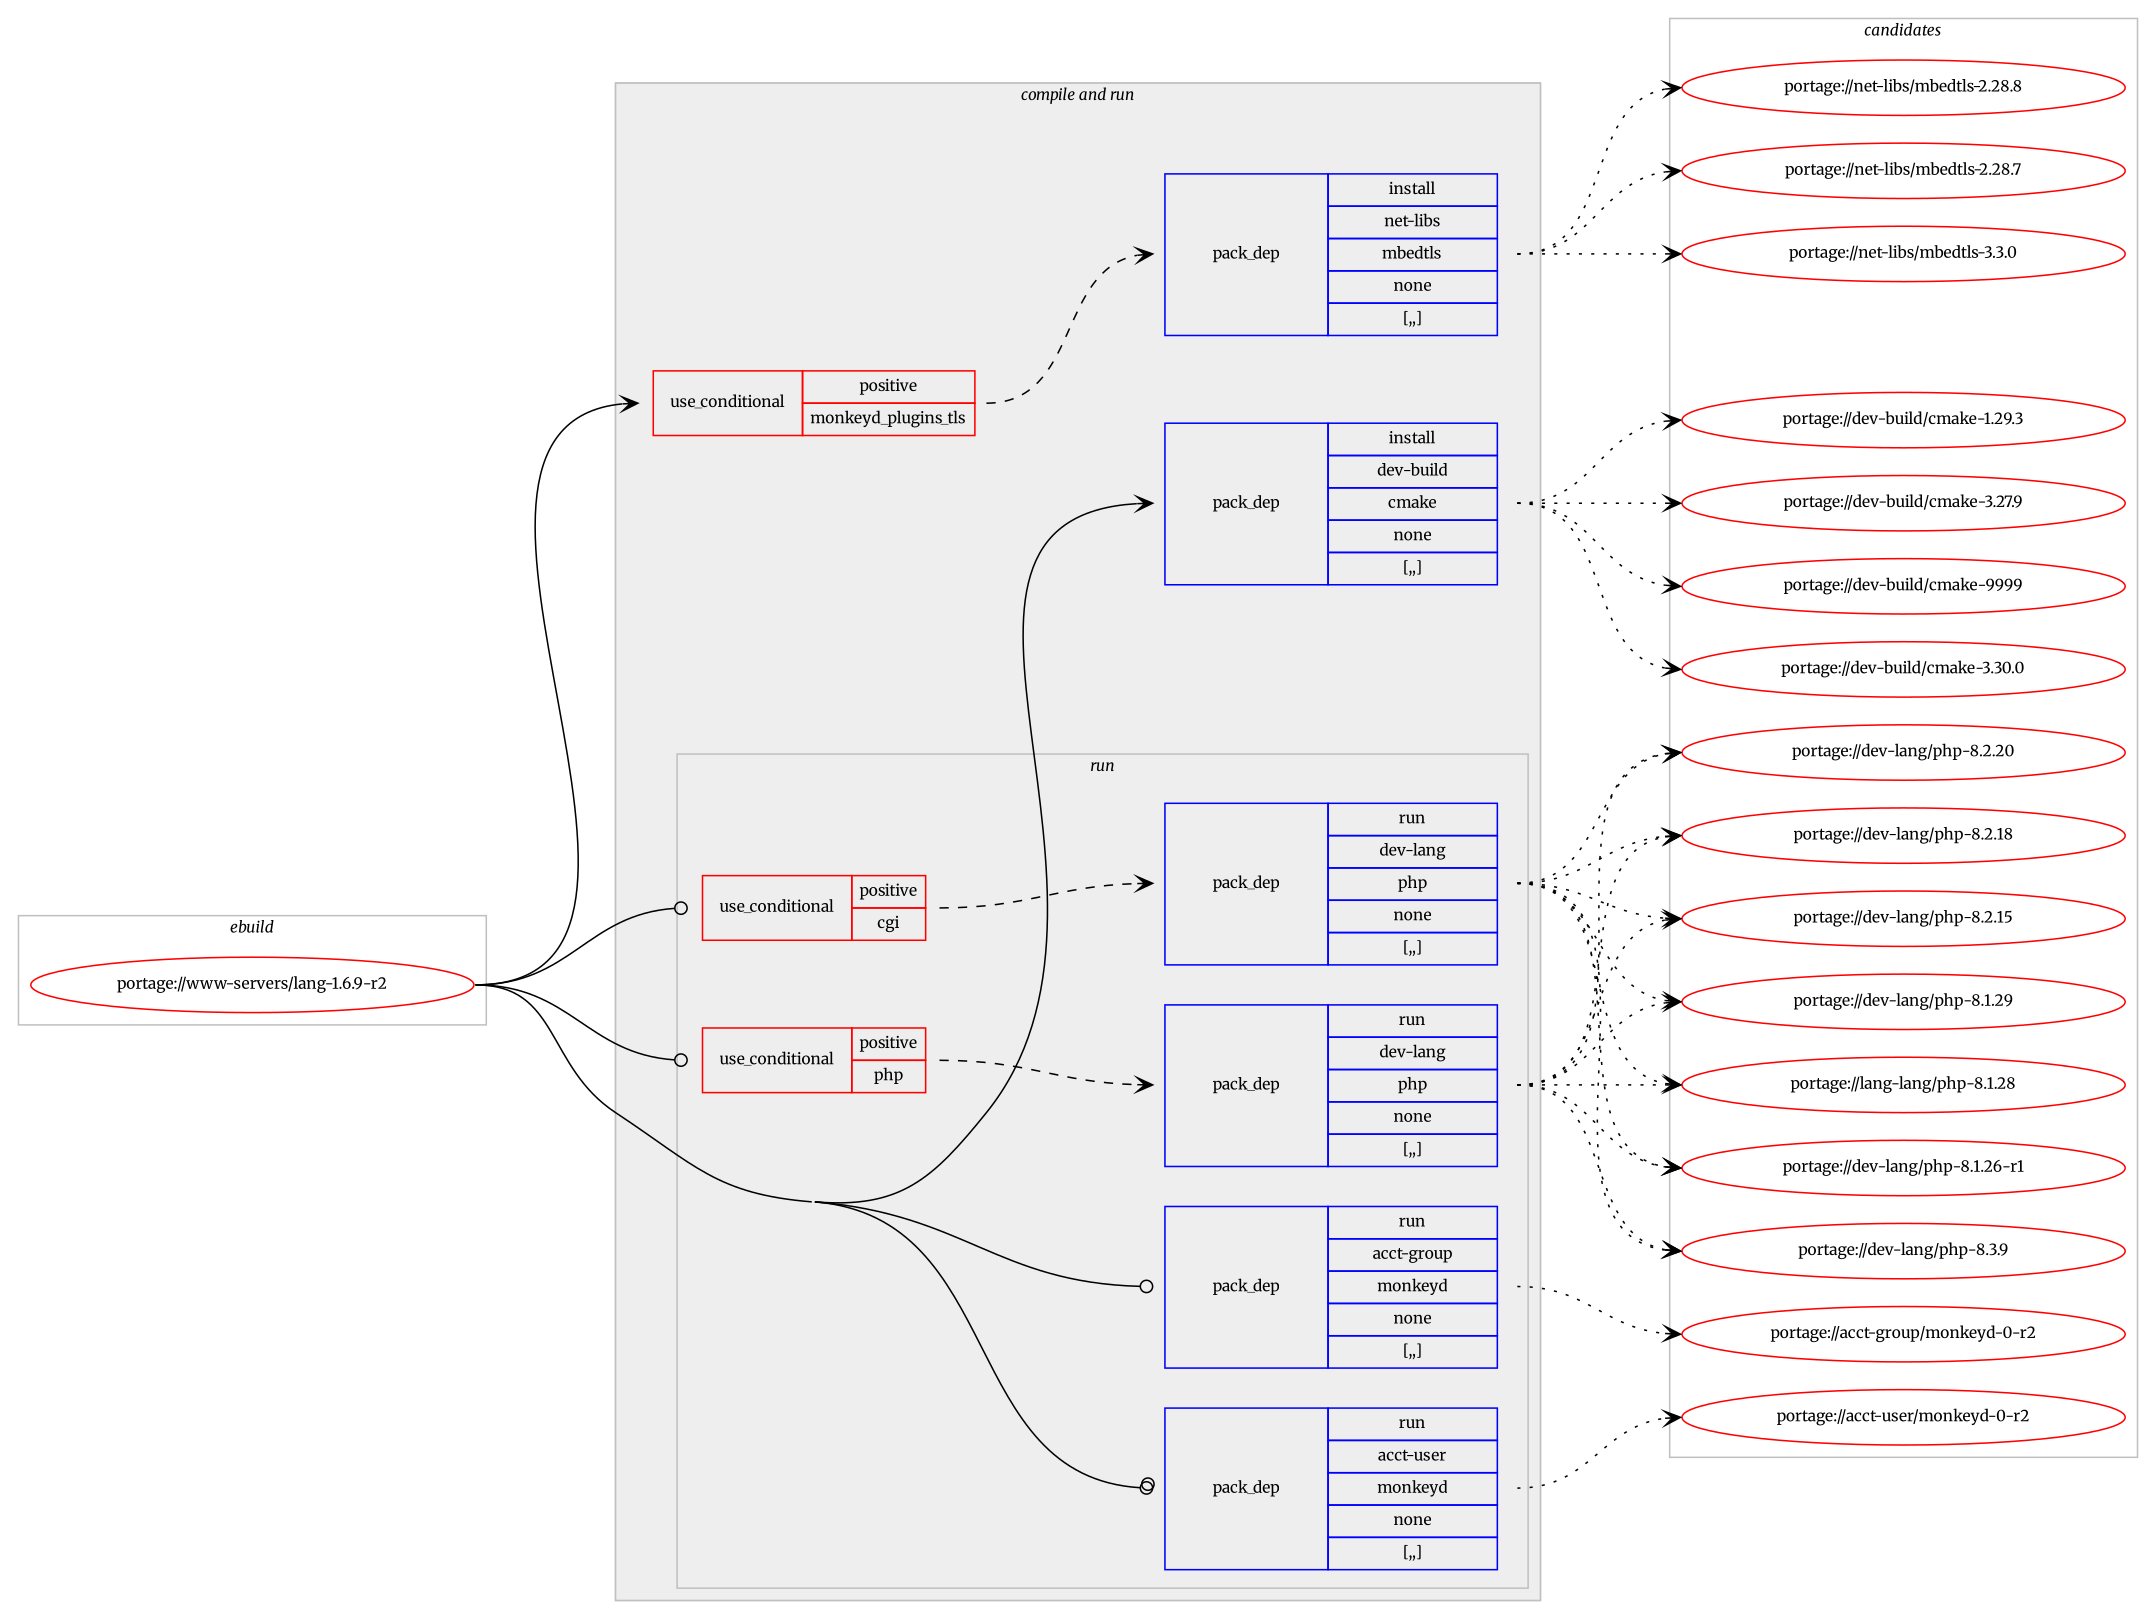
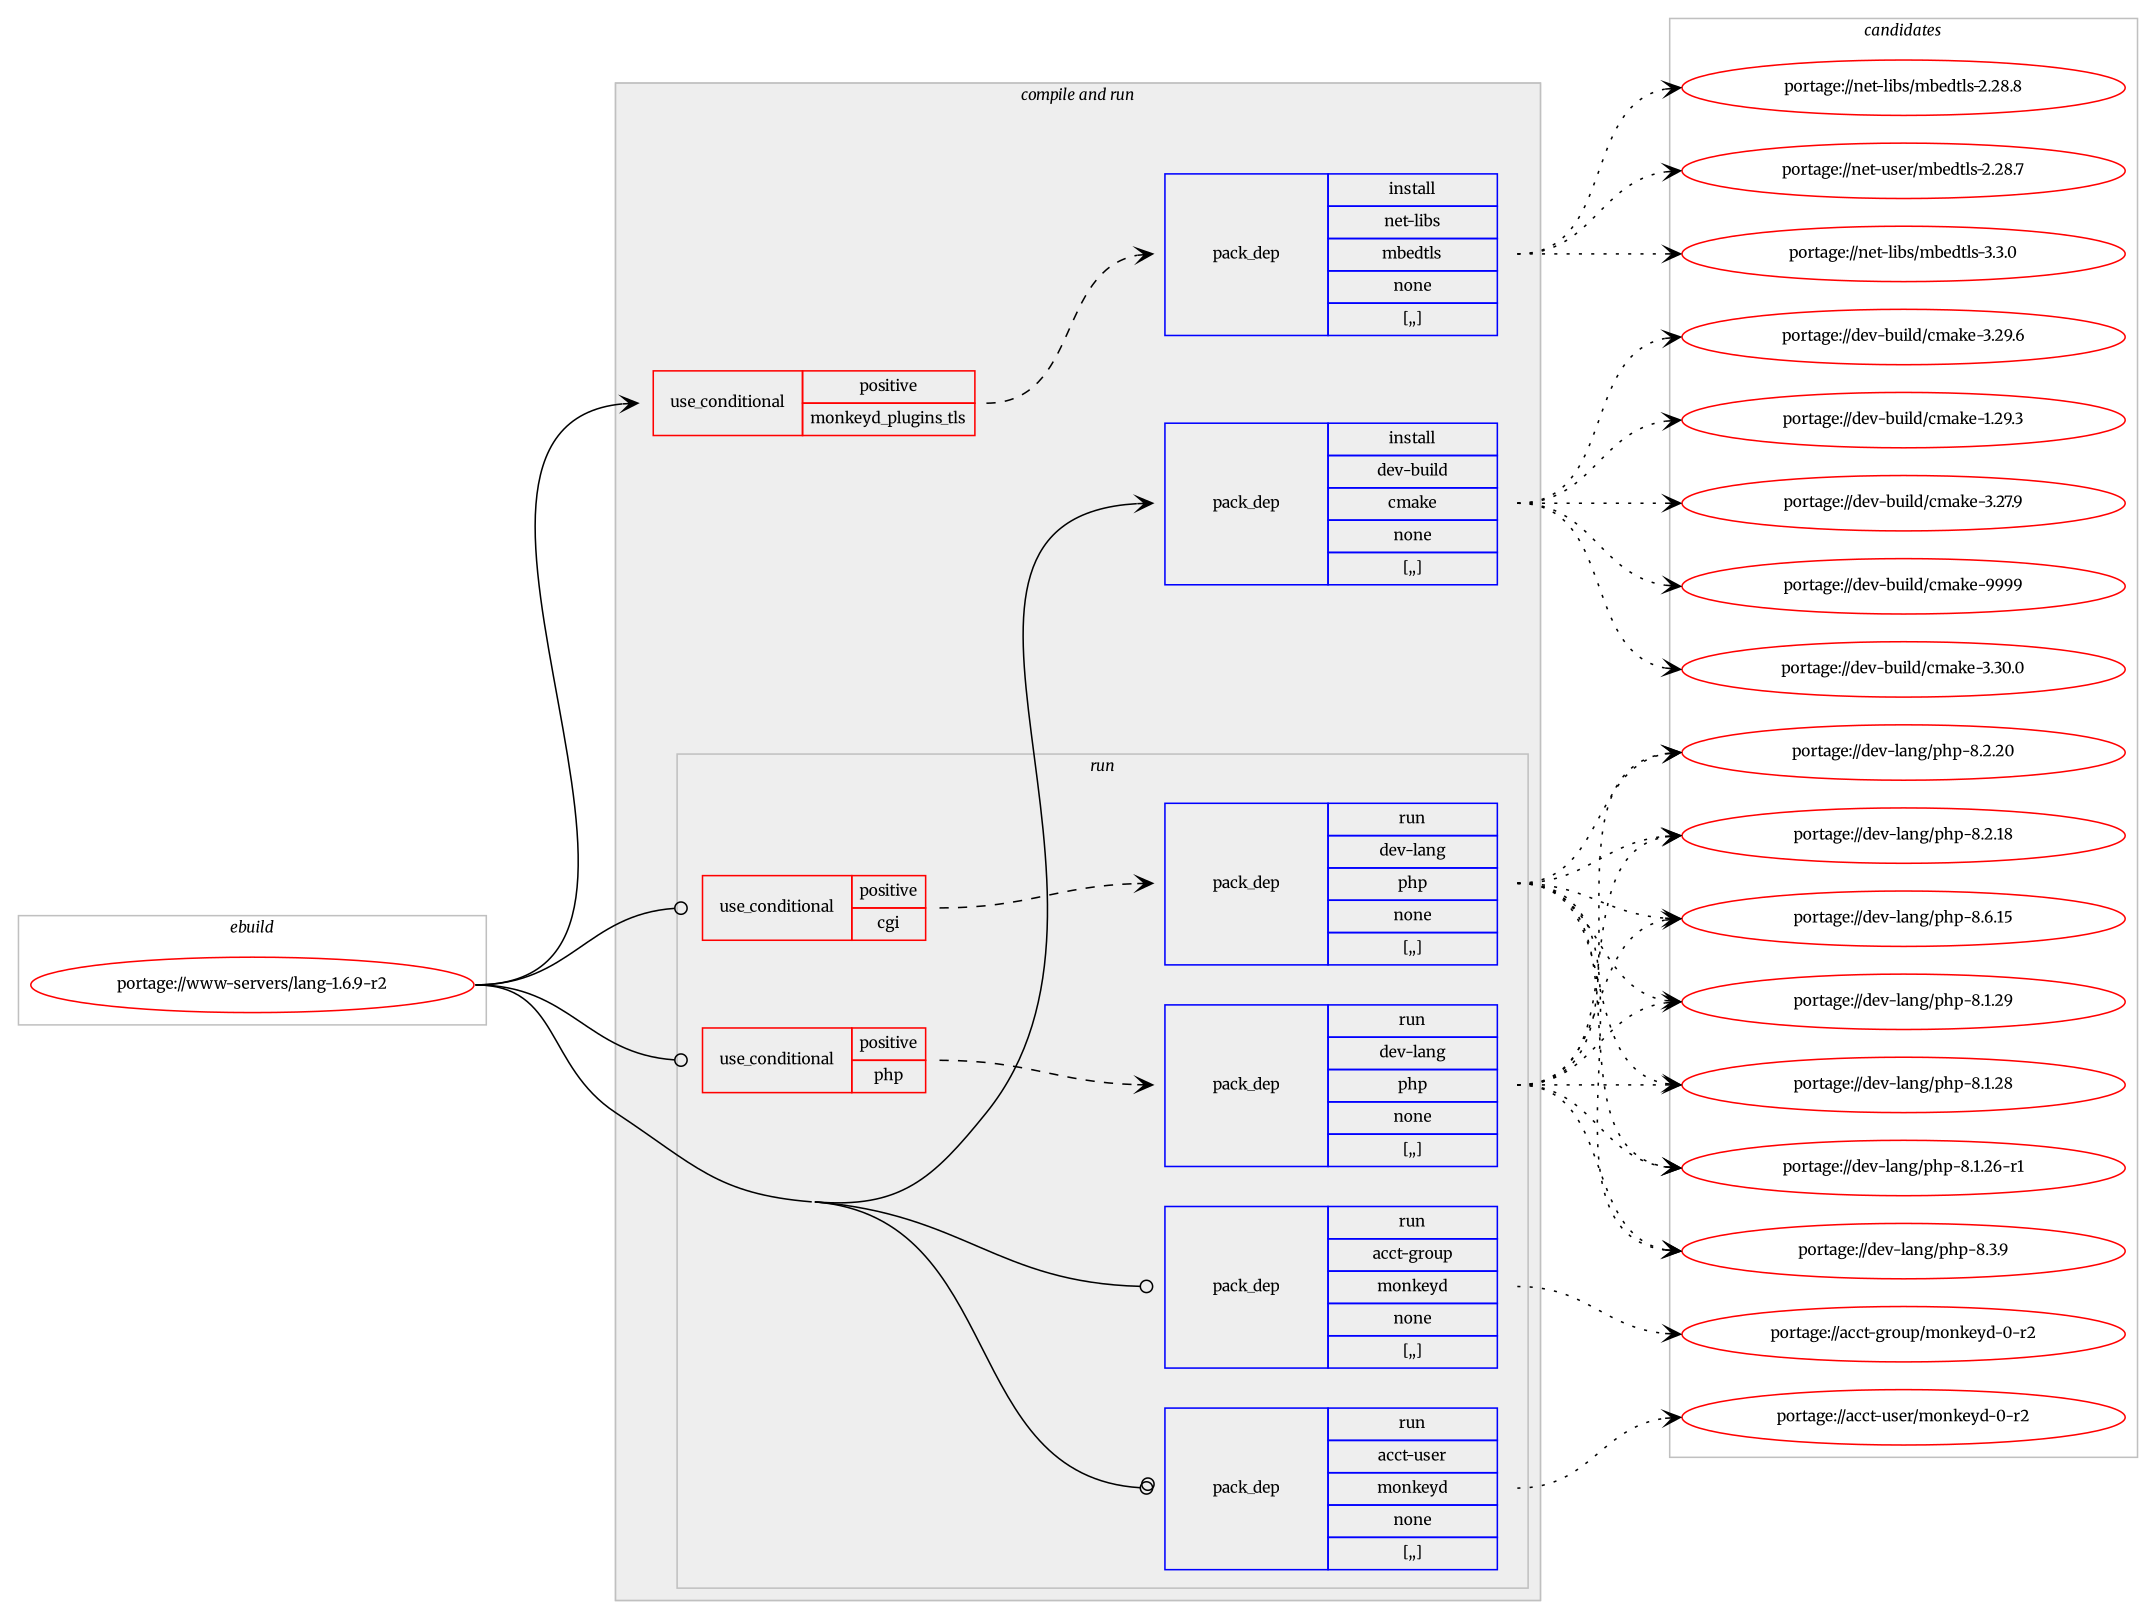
(1904, 171) -> (1904, 171)
none -> (1904, 337)
(1904, 919) -> (1904, 919)
(1904, 1085) -> (1904, 1085)
